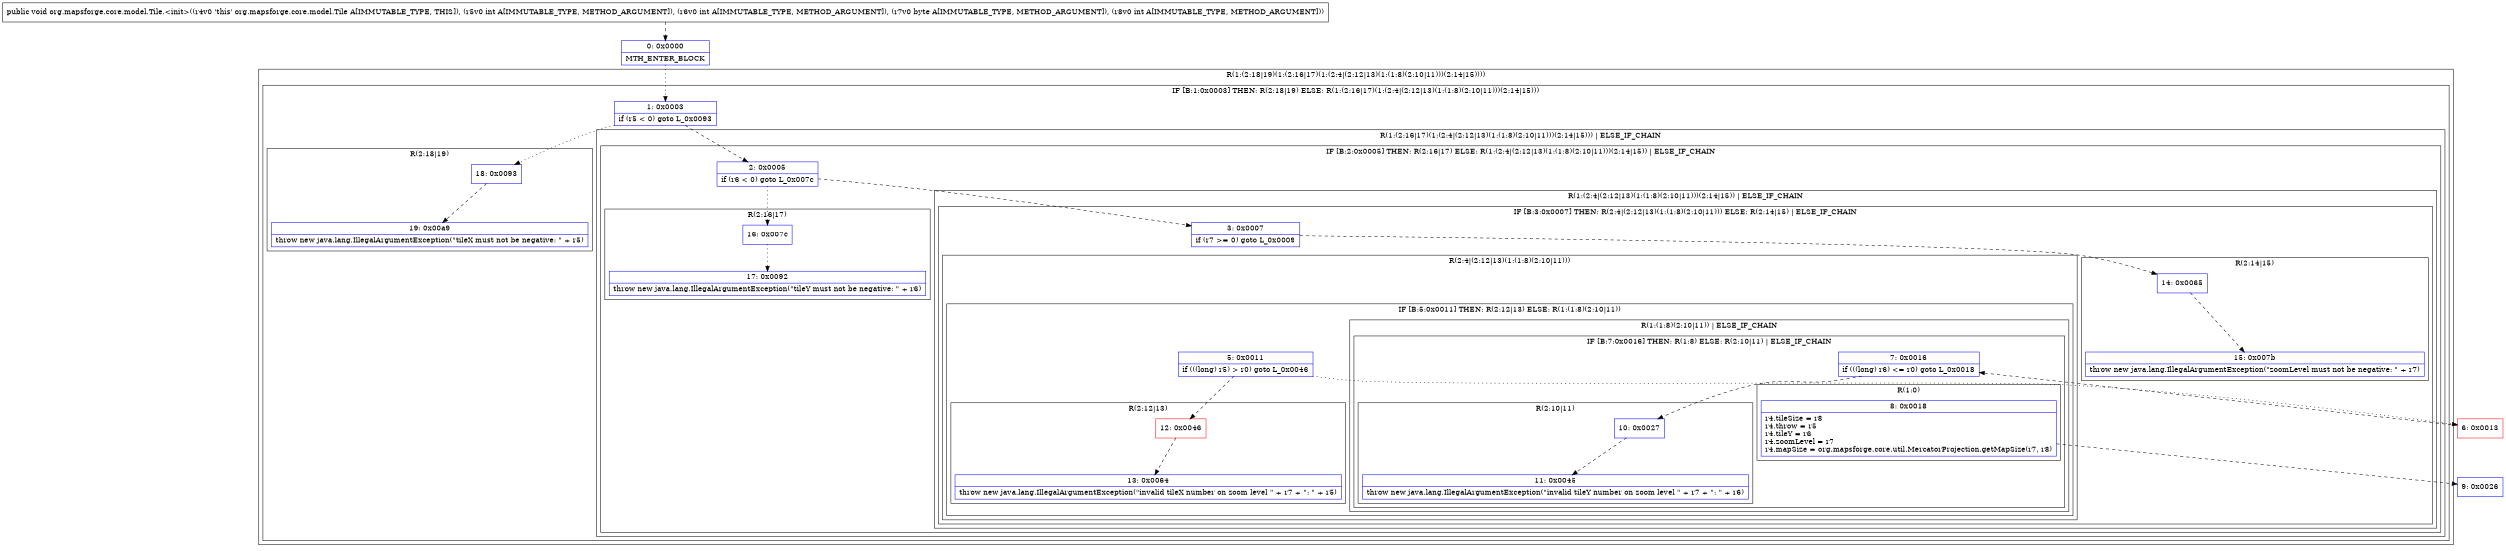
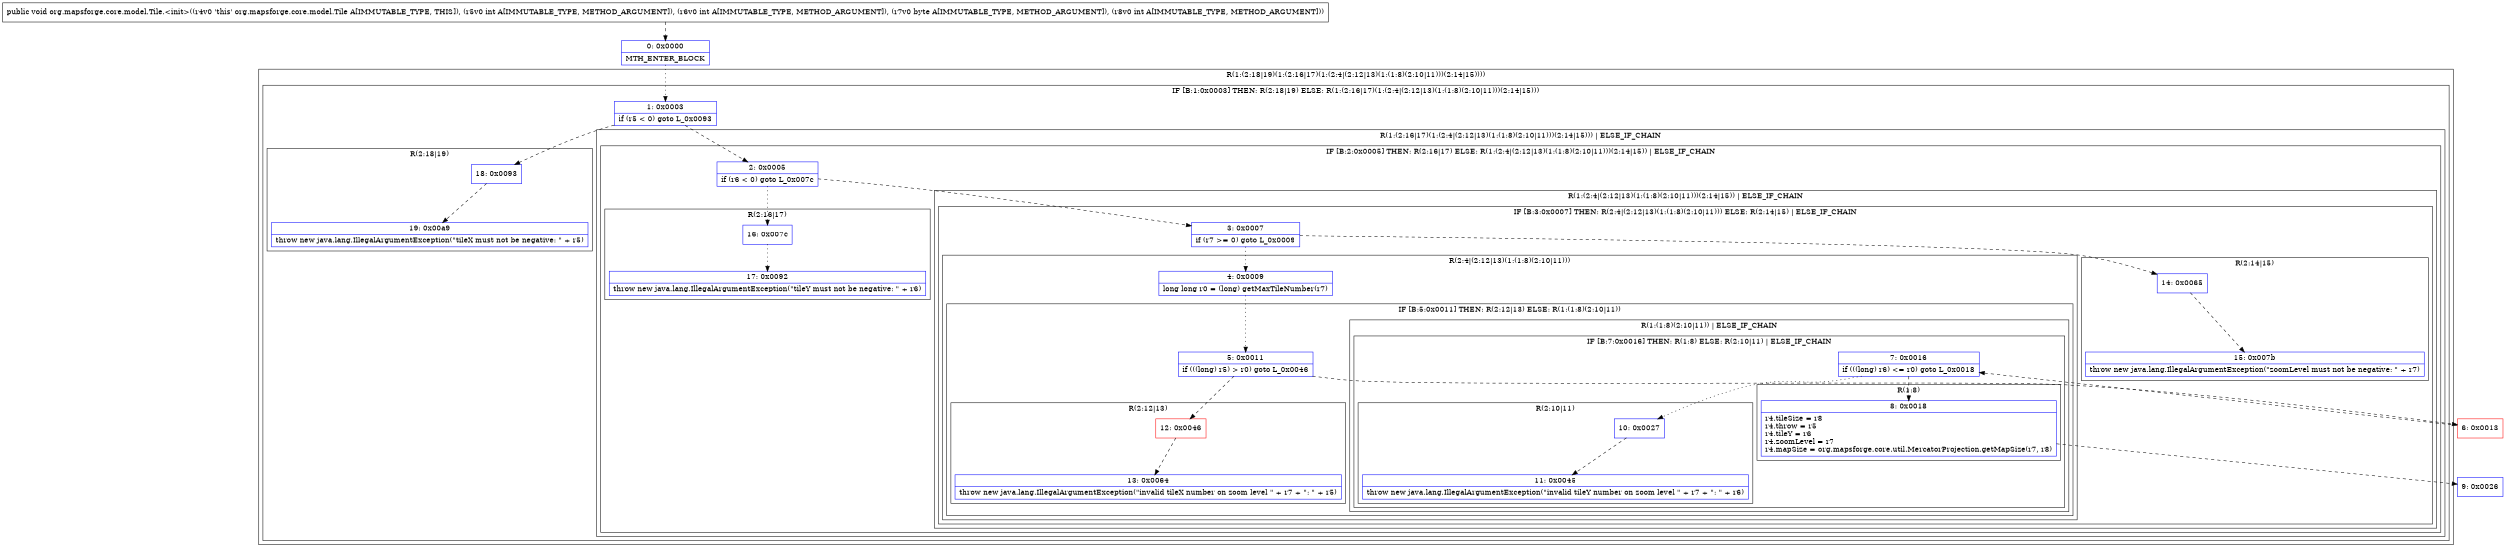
(566, 142) -> (566, 142)
none -> (1246, 283)
(1740, 383) -> (1740, 383)
(1745, 387) -> (1745, 387)
none -> (1909, 388)
(1909, 391) -> (1909, 391)
